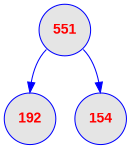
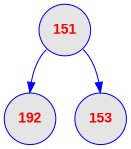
(65, 30) -> (65, 30)
(101, 119) -> (101, 119)
